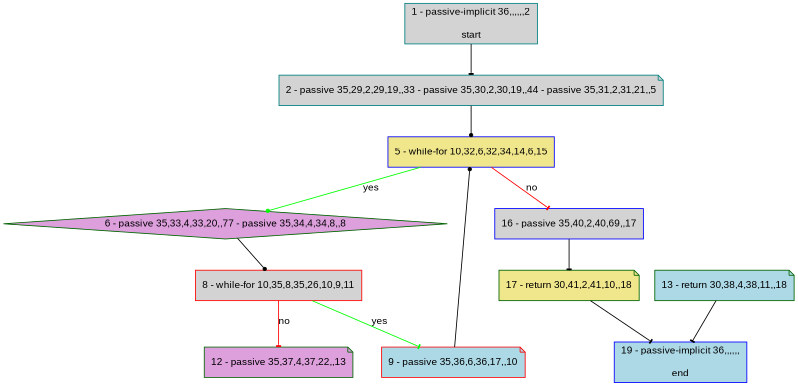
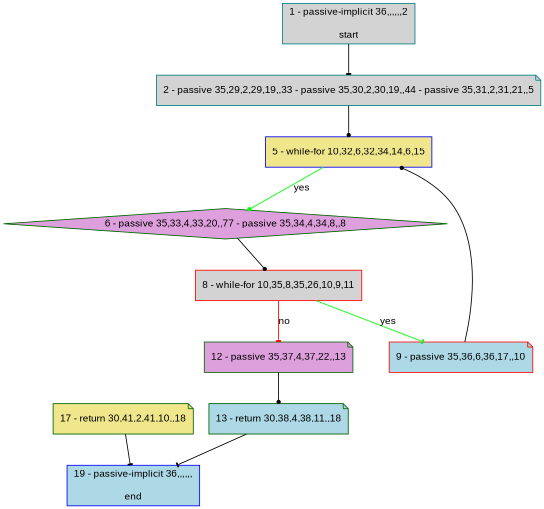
(569, 224) -> none
none -> (279, 386)
